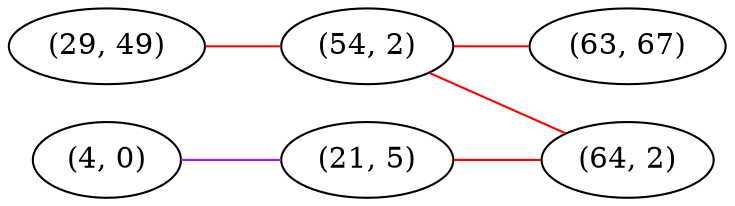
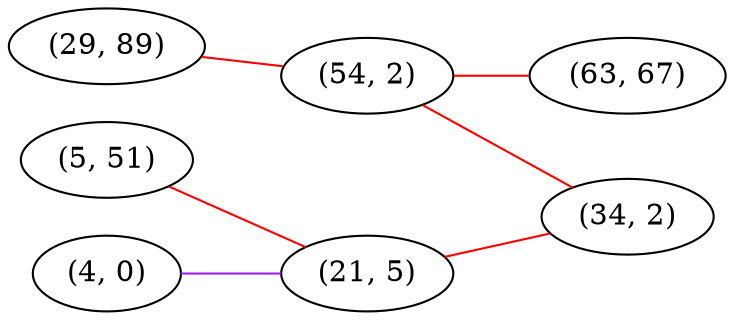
(107, 46) -> (107, 46)
none -> (107, 160)
(628, 160) -> (628, 217)
